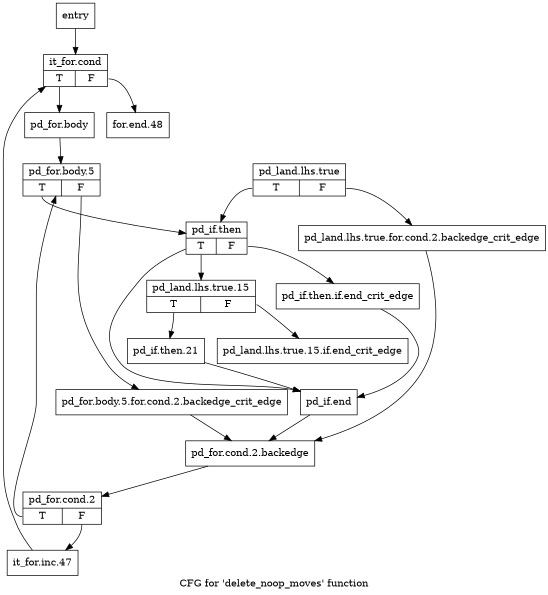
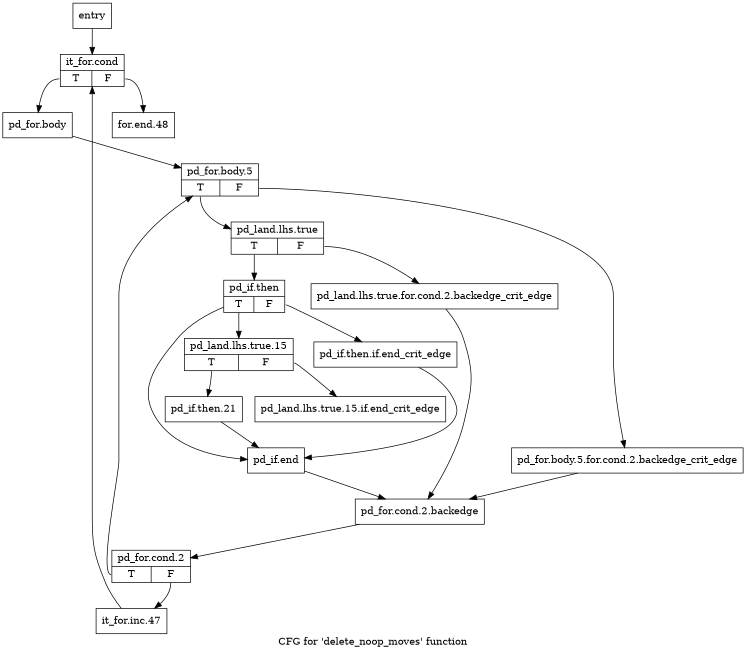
(108, 220) -> (208, 215)
